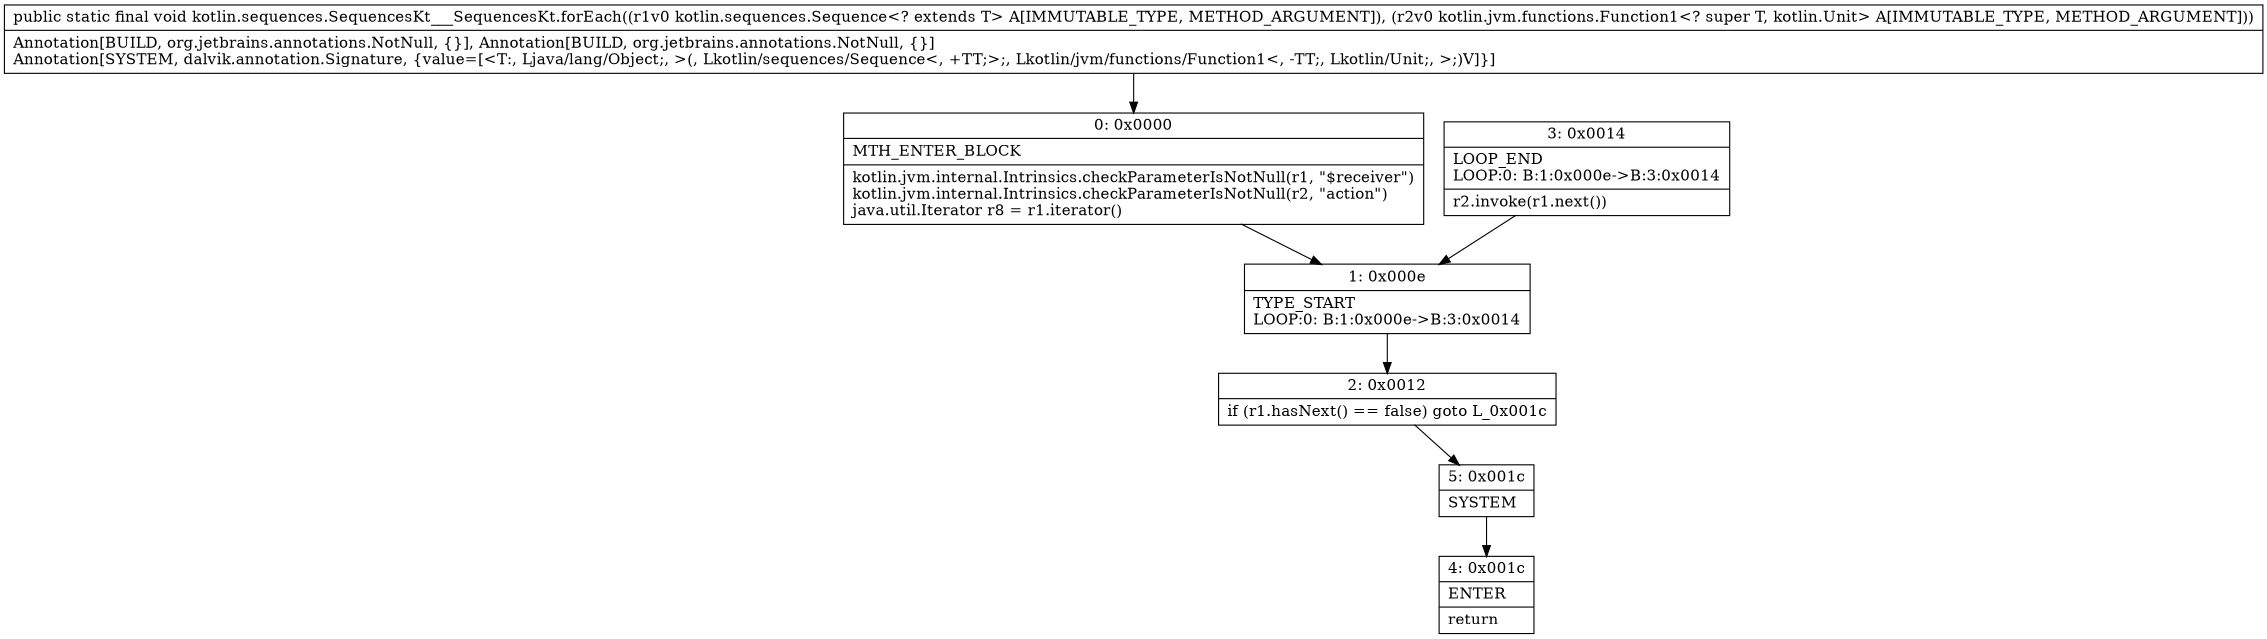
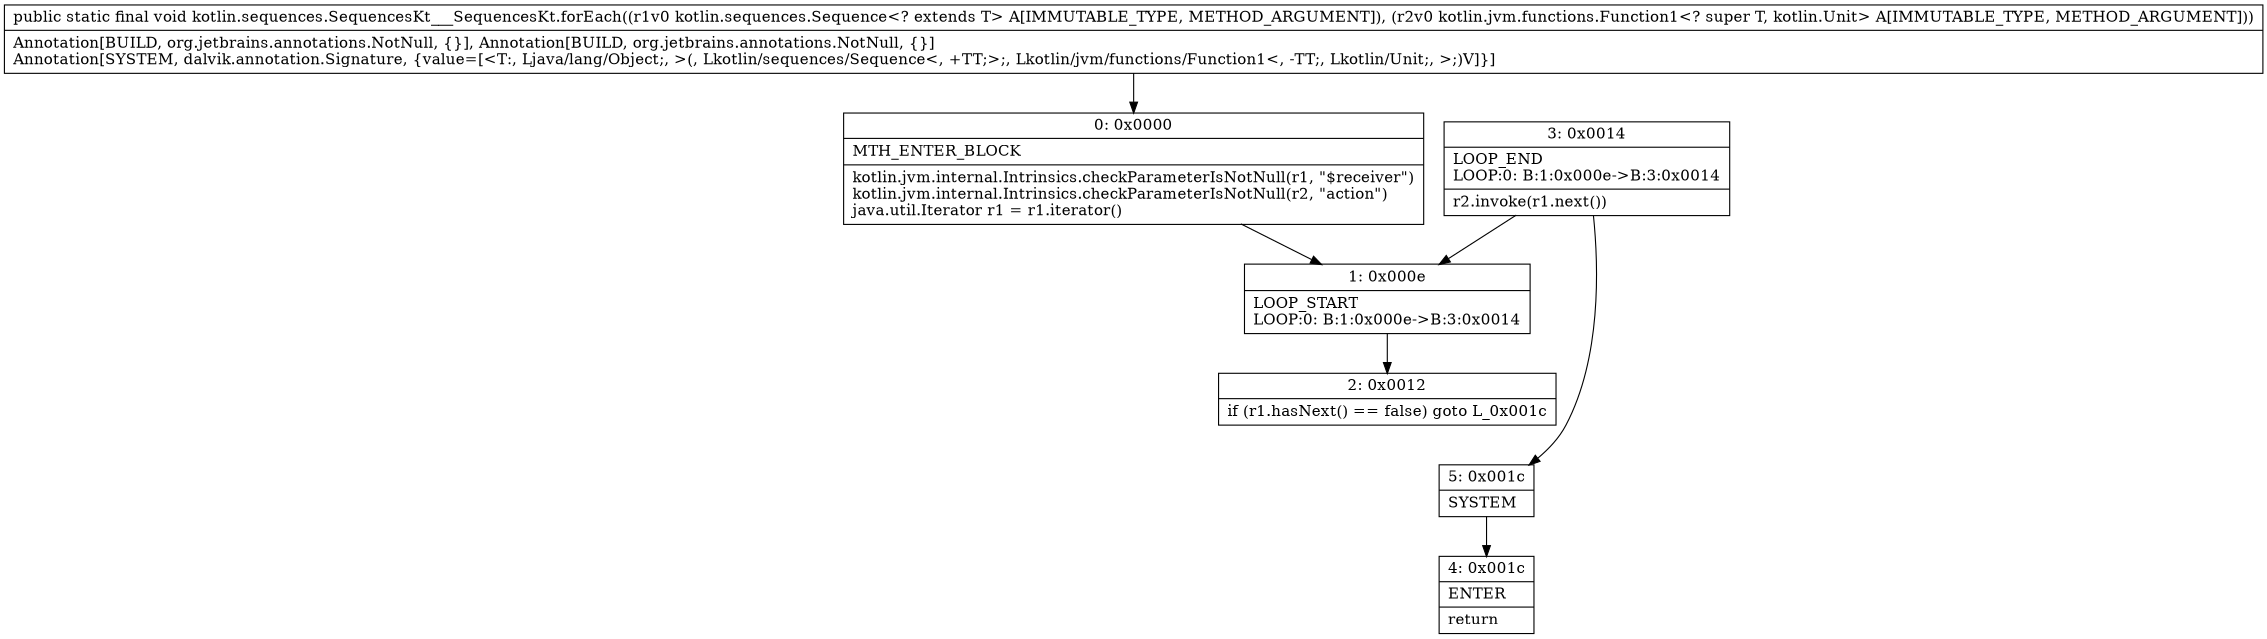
(988, 211) -> (988, 211)
(1305, 303) -> (1306, 303)
(1433, 441) -> (1591, 344)
